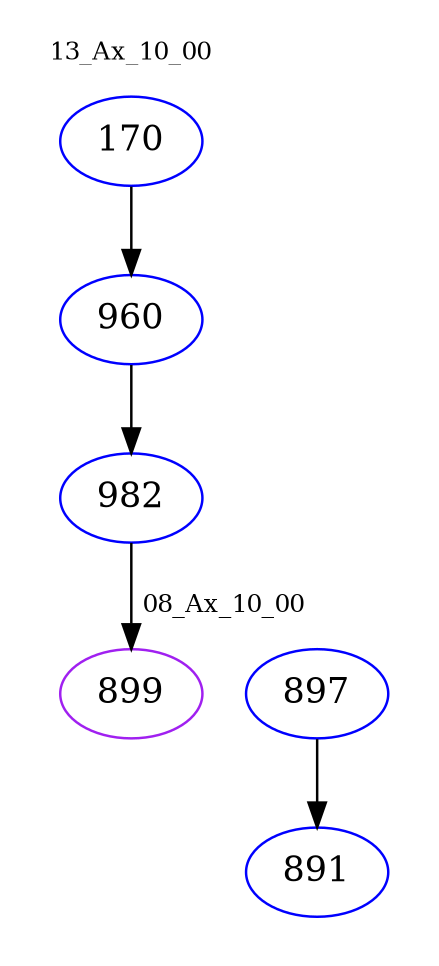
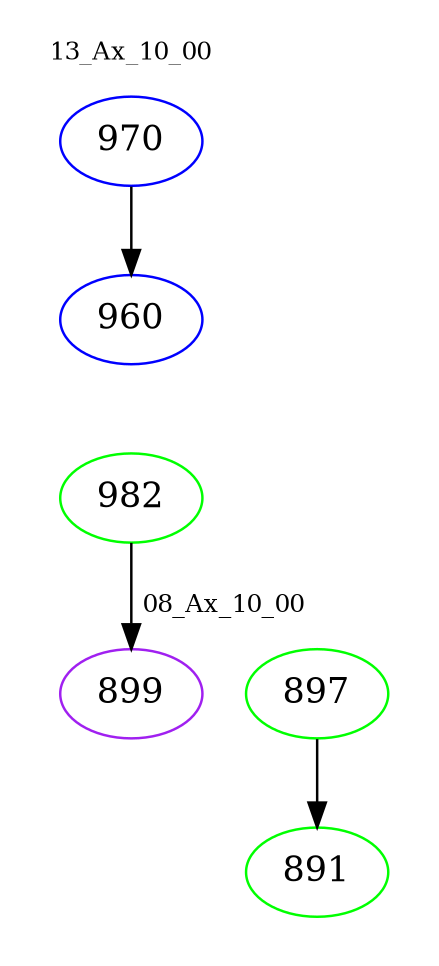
(131, 141) -> (131, 141)
(131, 397) -> none
(131, 498) -> (131, 498)
(317, 694) -> (317, 694)
(317, 872) -> (317, 872)
